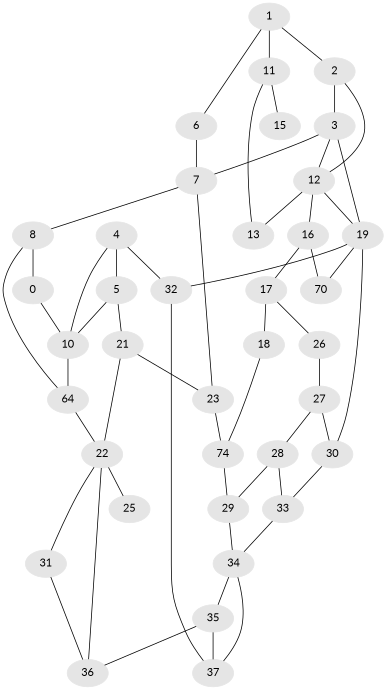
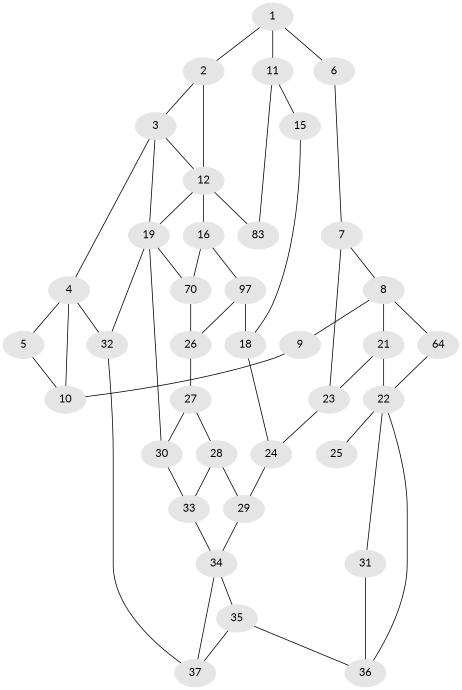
(267, 156) -> (112, 208)
(253, 236) -> (258, 236)
none -> (291, 240)
(33, 290) -> (300, 345)
(266, 290) -> (245, 290)
(120, 318) -> (384, 318)
none -> (191, 318)
(68, 372) -> none
(223, 454) -> (271, 454)
